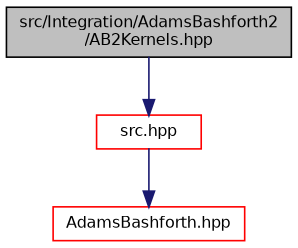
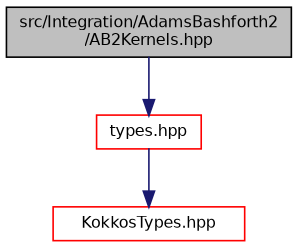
(149, 132) -> (149, 132)
(149, 224) -> (149, 224)
